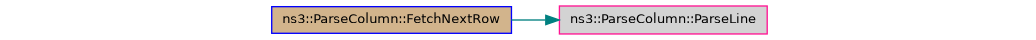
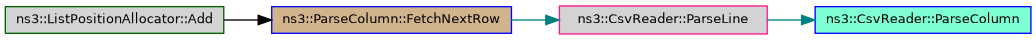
none -> (115, 20)
(663, 20) -> (663, 20)
none -> (923, 20)
